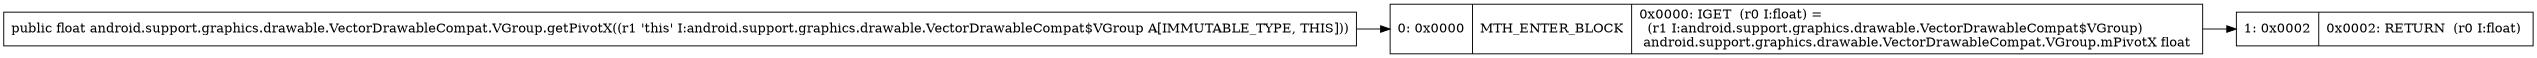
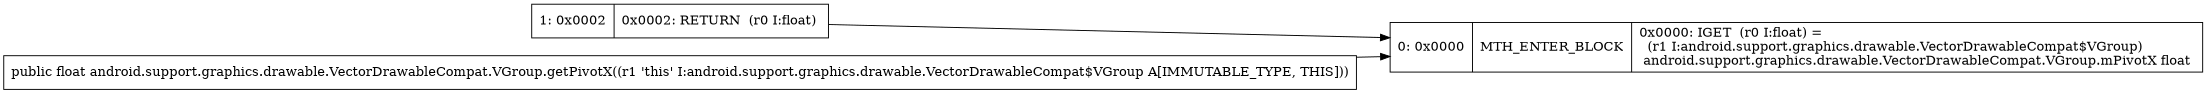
(2215, 29) -> (1105, 31)
